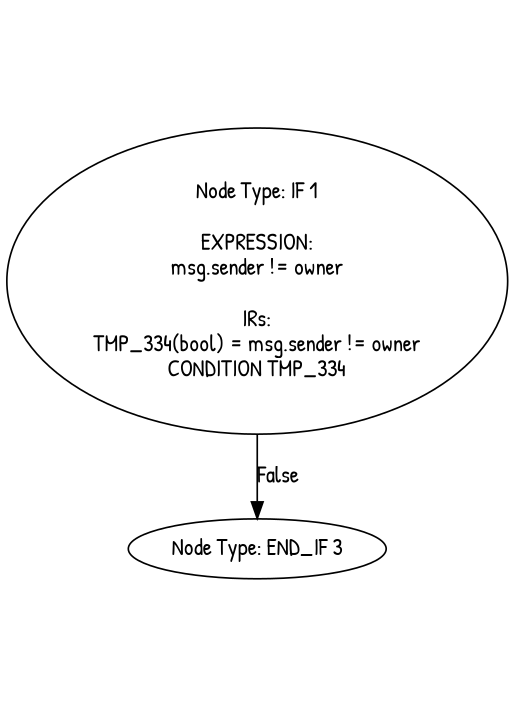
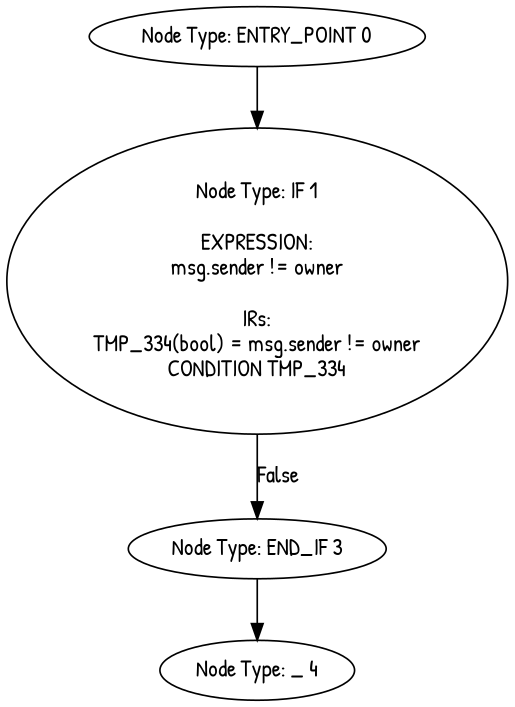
none -> (257, 37)
none -> (257, 670)
